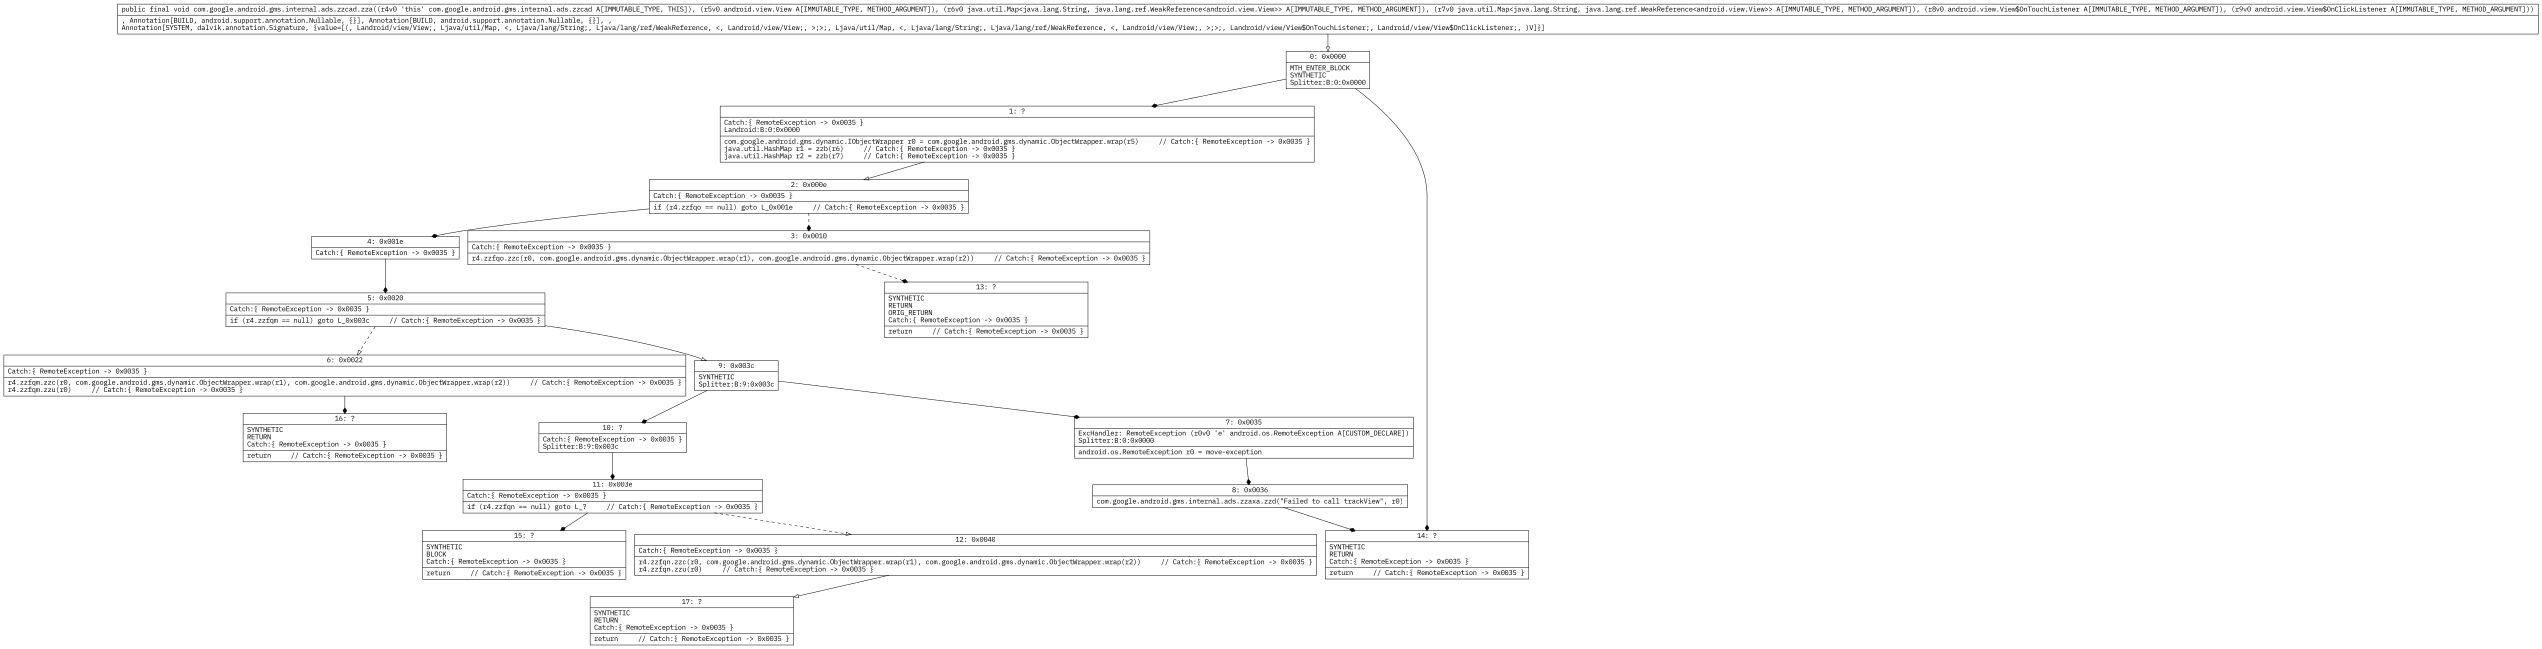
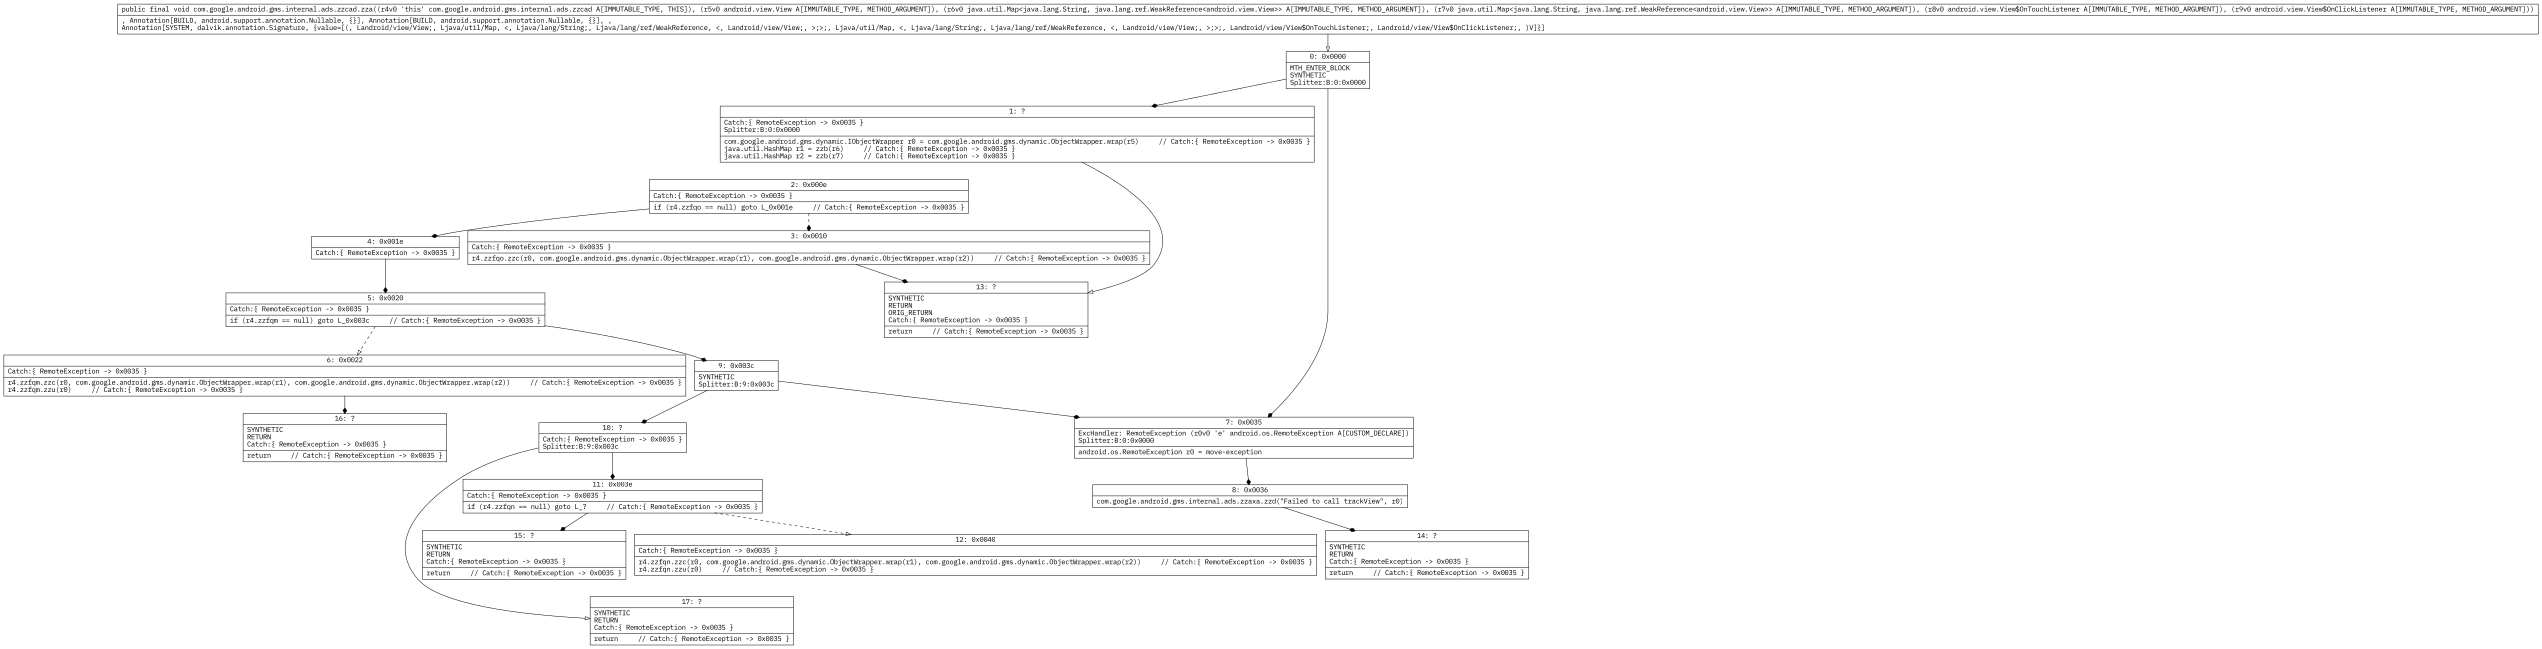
(762, 130) -> (762, 130)
(897, 170) -> (1160, 229)
(879, 272) -> (879, 272)
(1427, 294) -> (1328, 259)
(624, 339) -> (624, 339)
(436, 554) -> (438, 554)
(844, 586) -> (408, 564)
